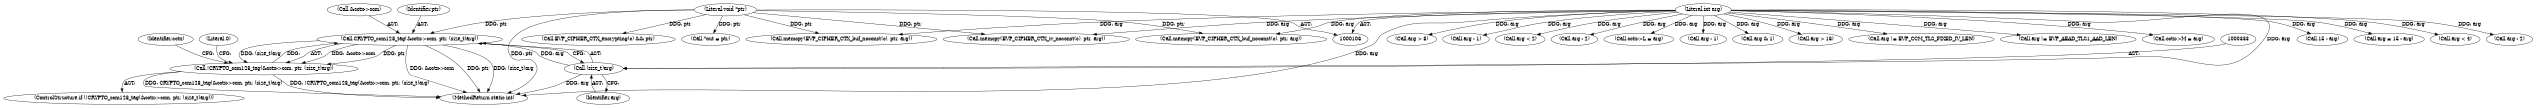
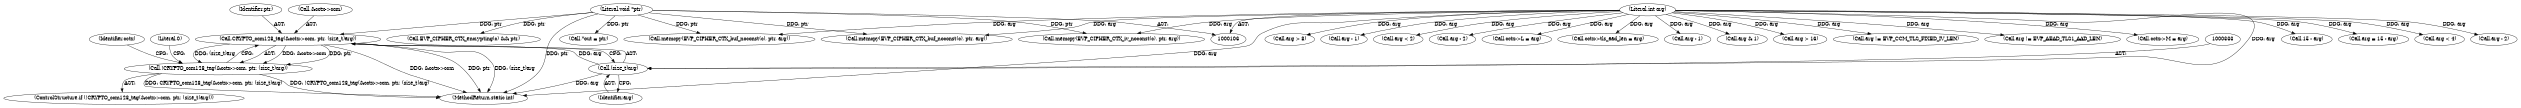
none -> (1608, 39)
(294, 54) -> (248, 54)
